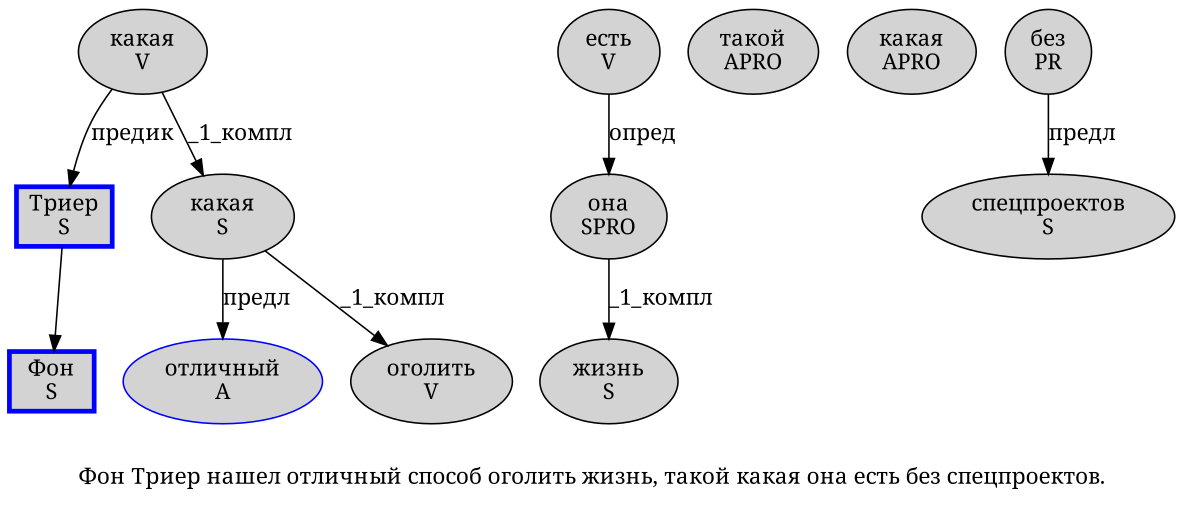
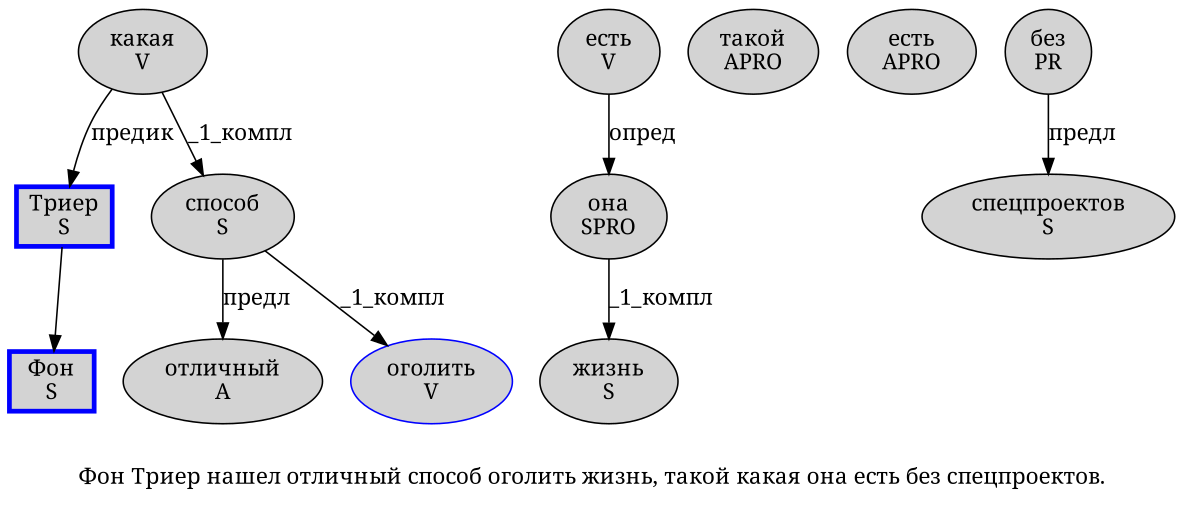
(912, 52) -> (912, 52)
(223, 217) -> (223, 217)
(223, 381) -> (223, 381)
(432, 381) -> (432, 381)
